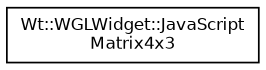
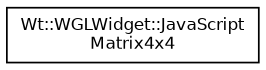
(133, 35) -> (133, 35)
